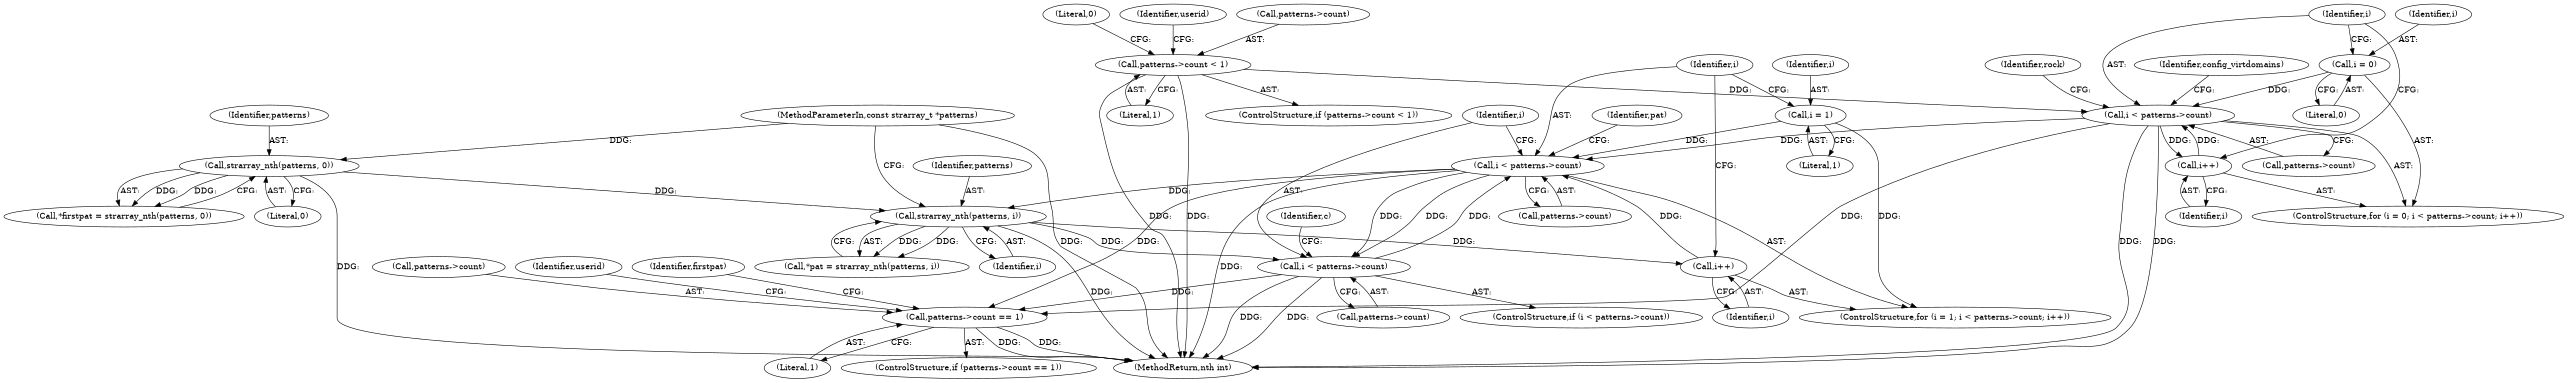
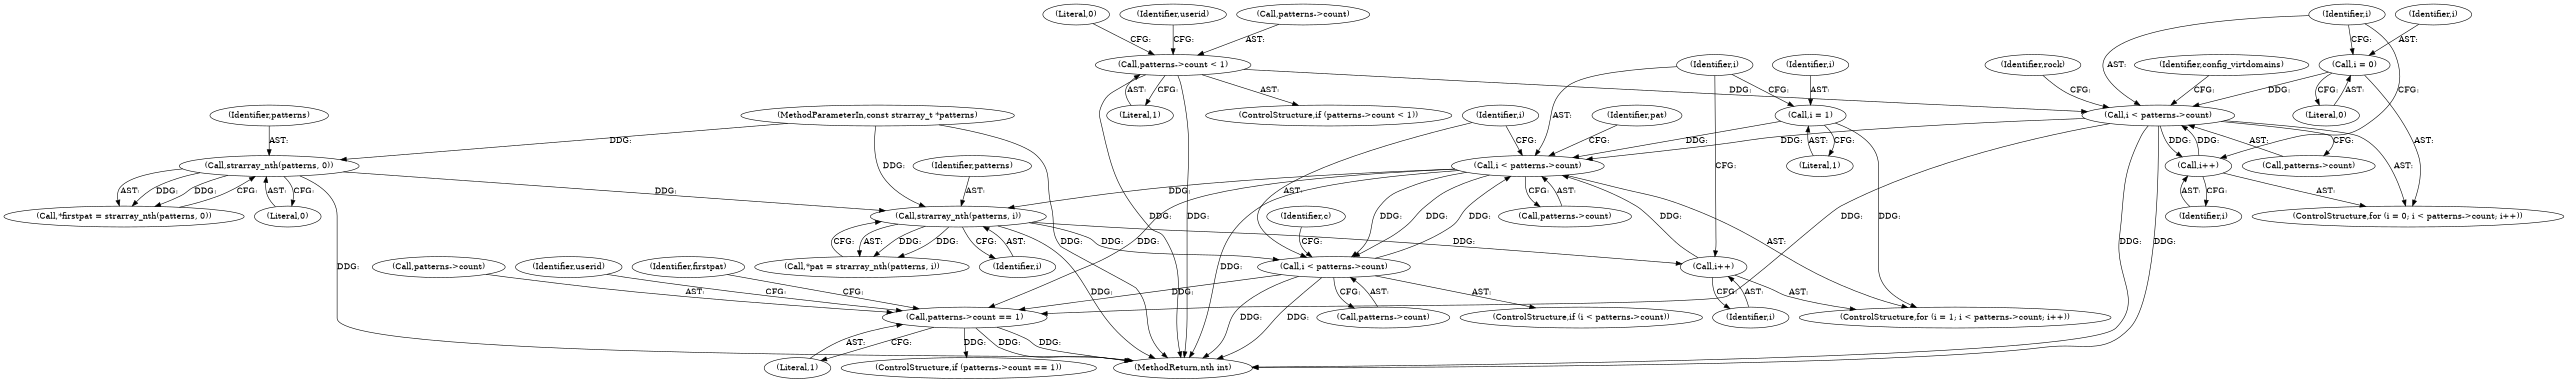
(895, 166) -> (895, 166)
(976, 343) -> (976, 343)
